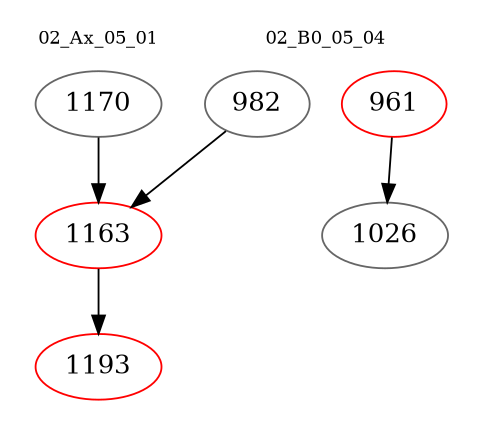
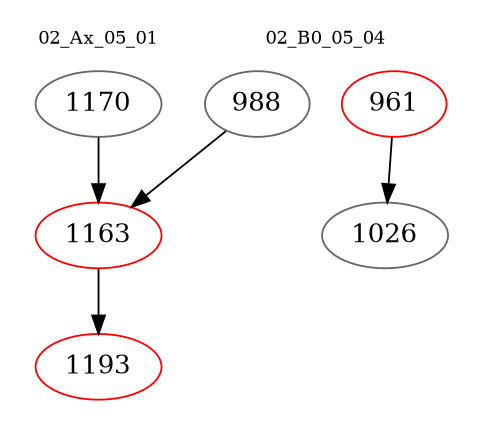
(257, 104) -> (257, 104)
